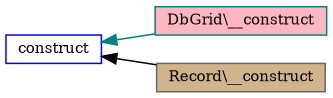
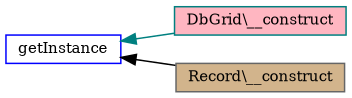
(54, 49) -> (63, 49)
